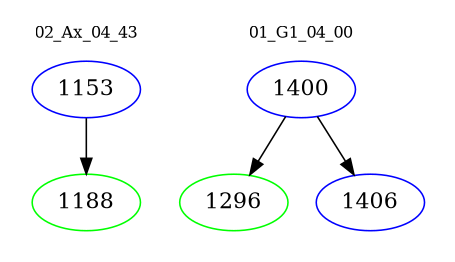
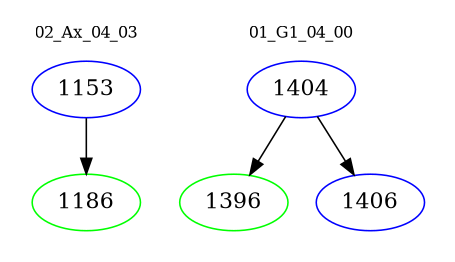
(86, 34) -> (86, 34)
(301, 89) -> (301, 89)
(86, 202) -> (86, 202)
(234, 202) -> (234, 202)
